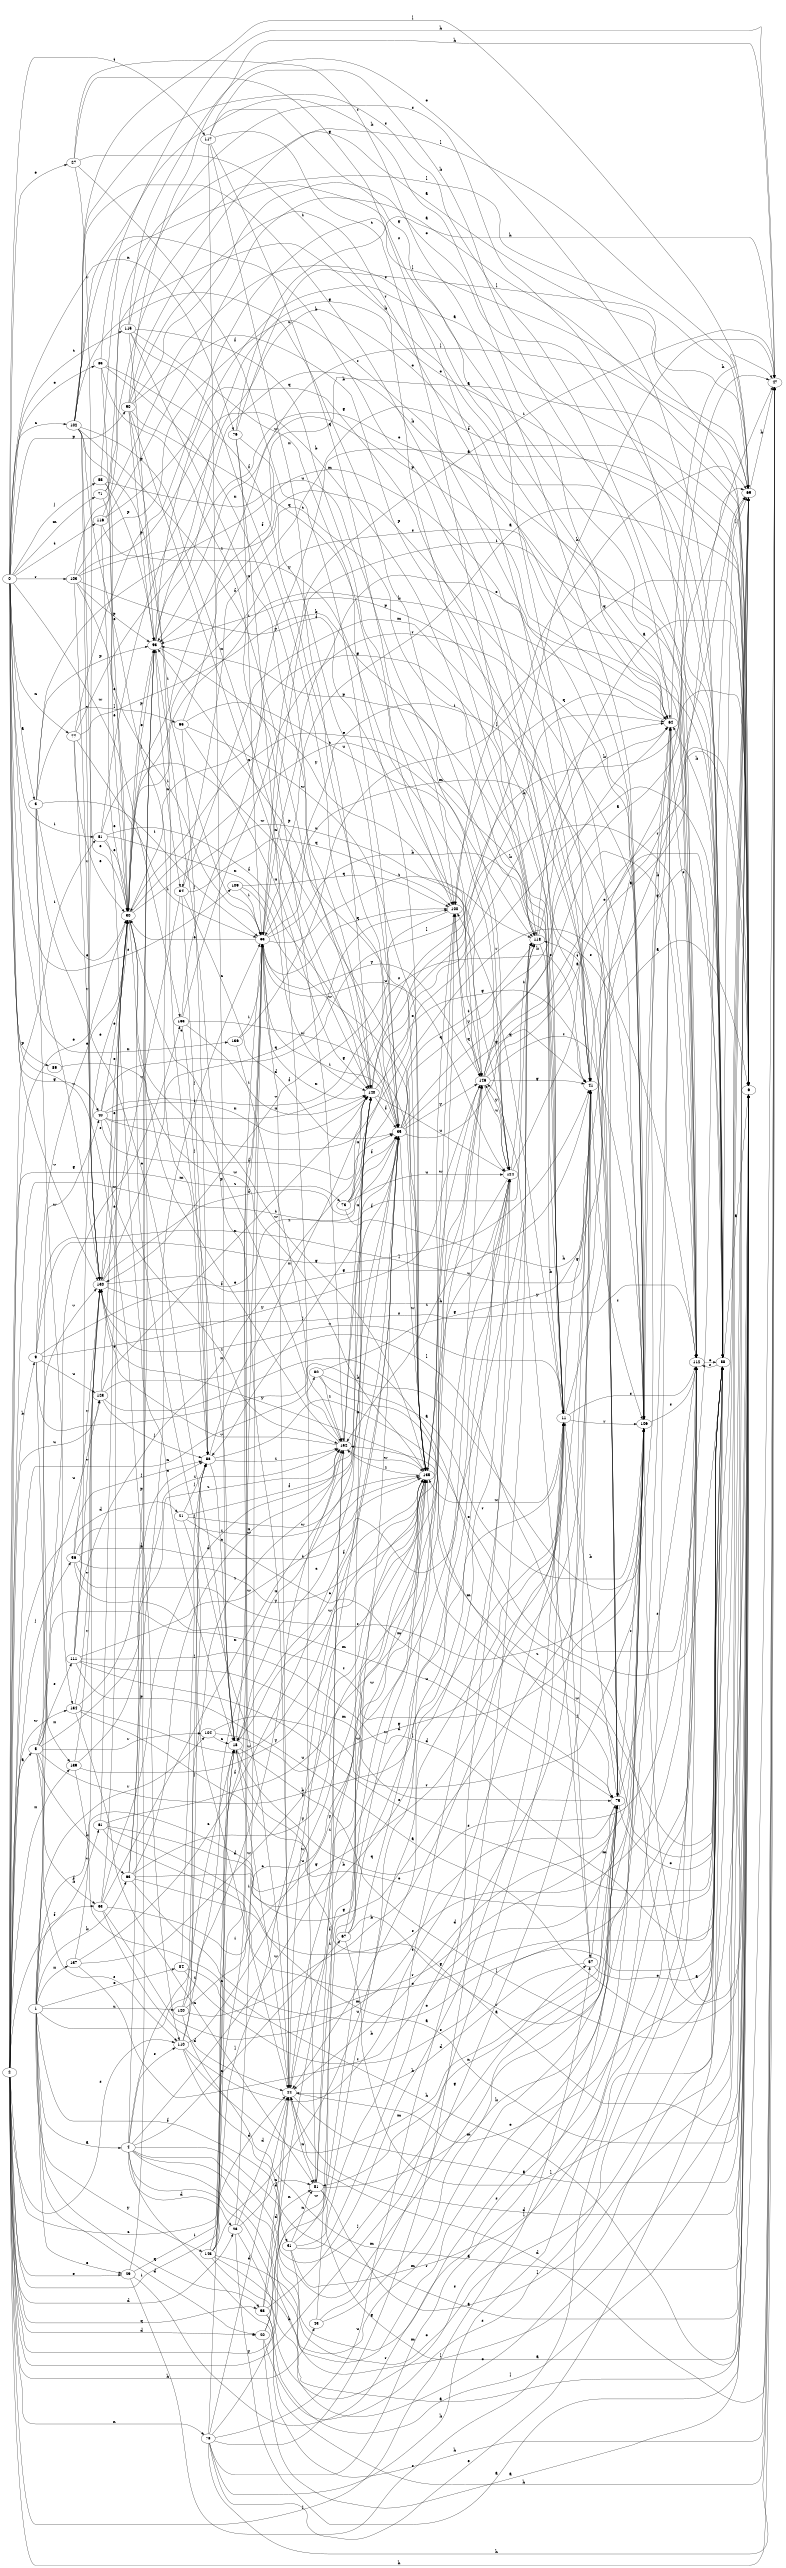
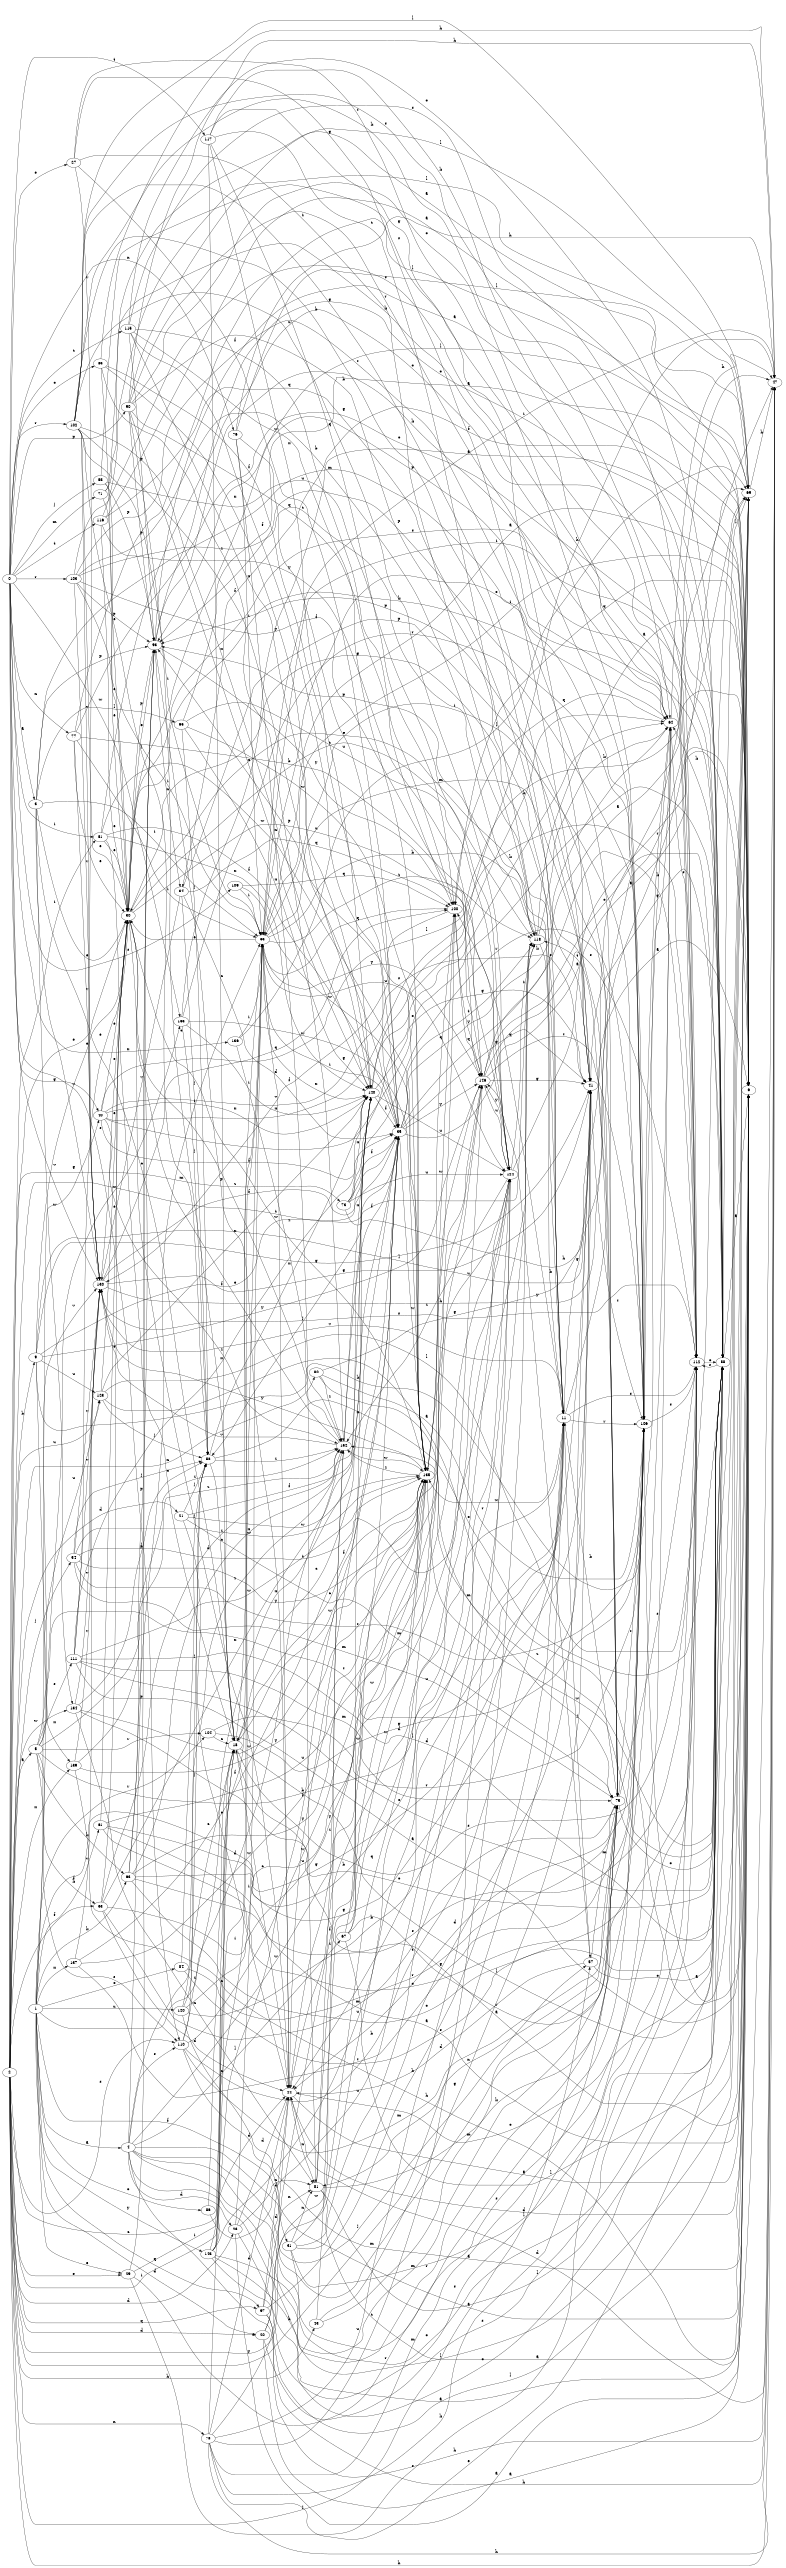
(36, 423) -> (36, 423)
none -> (654, 556)
(399, 619) -> (399, 619)
(511, 845) -> (411, 838)
(55, 1068) -> none
(74, 1558) -> (74, 1558)
none -> (208, 2210)
(262, 2311) -> (262, 2311)
(372, 2315) -> (372, 2315)
